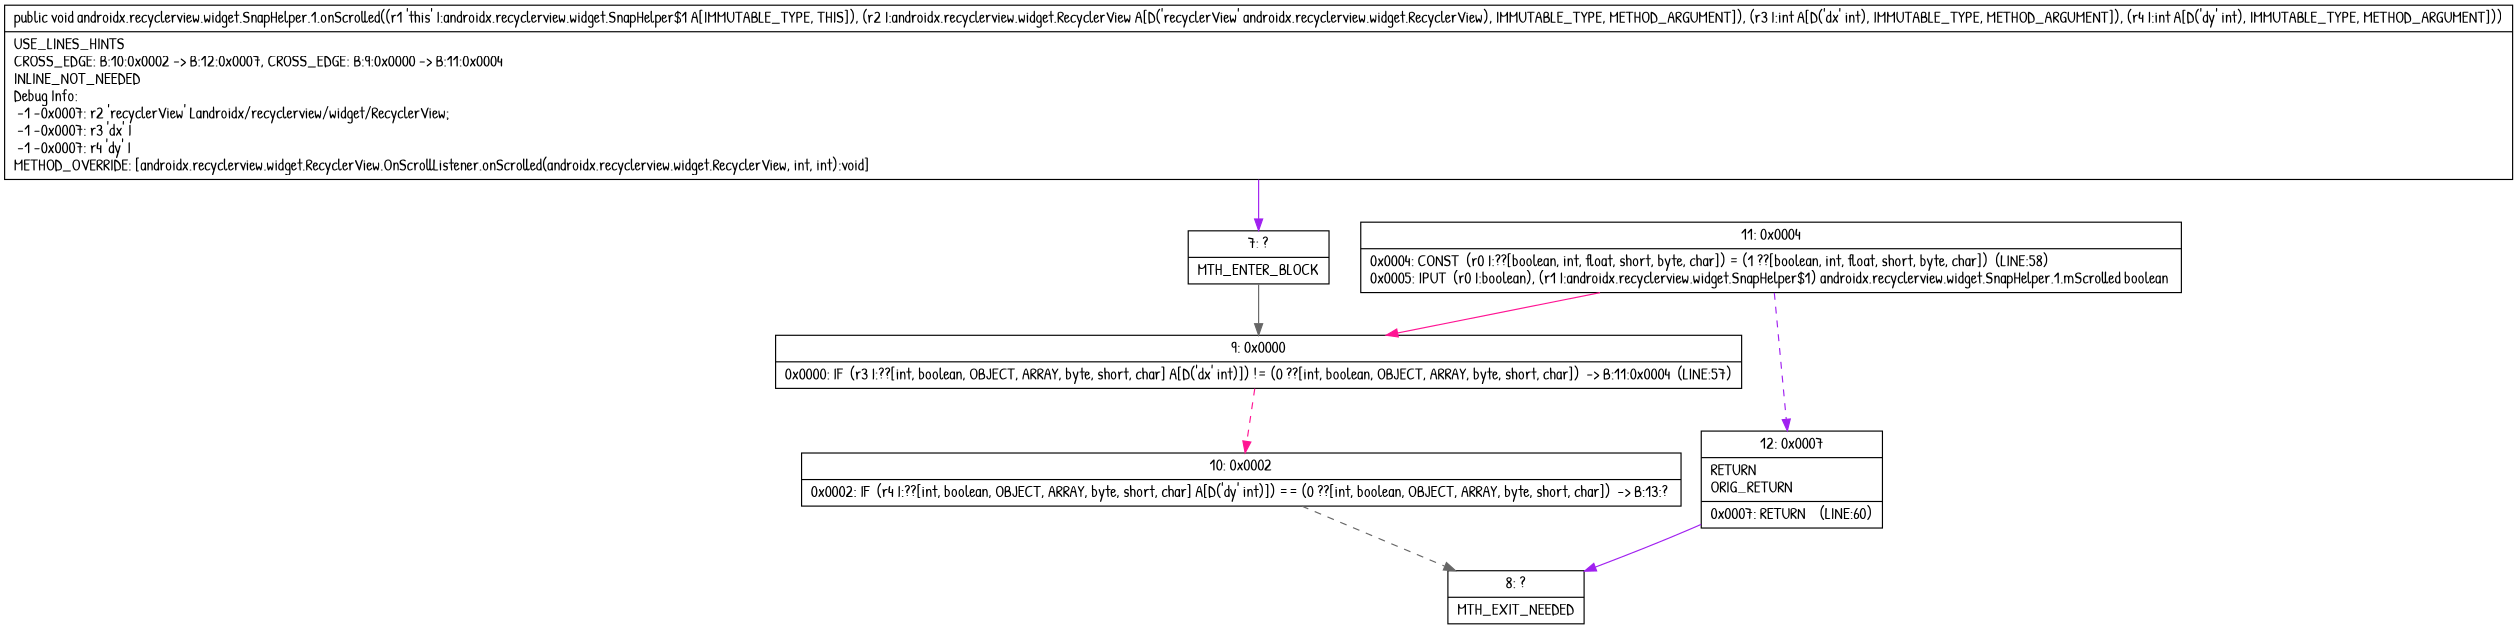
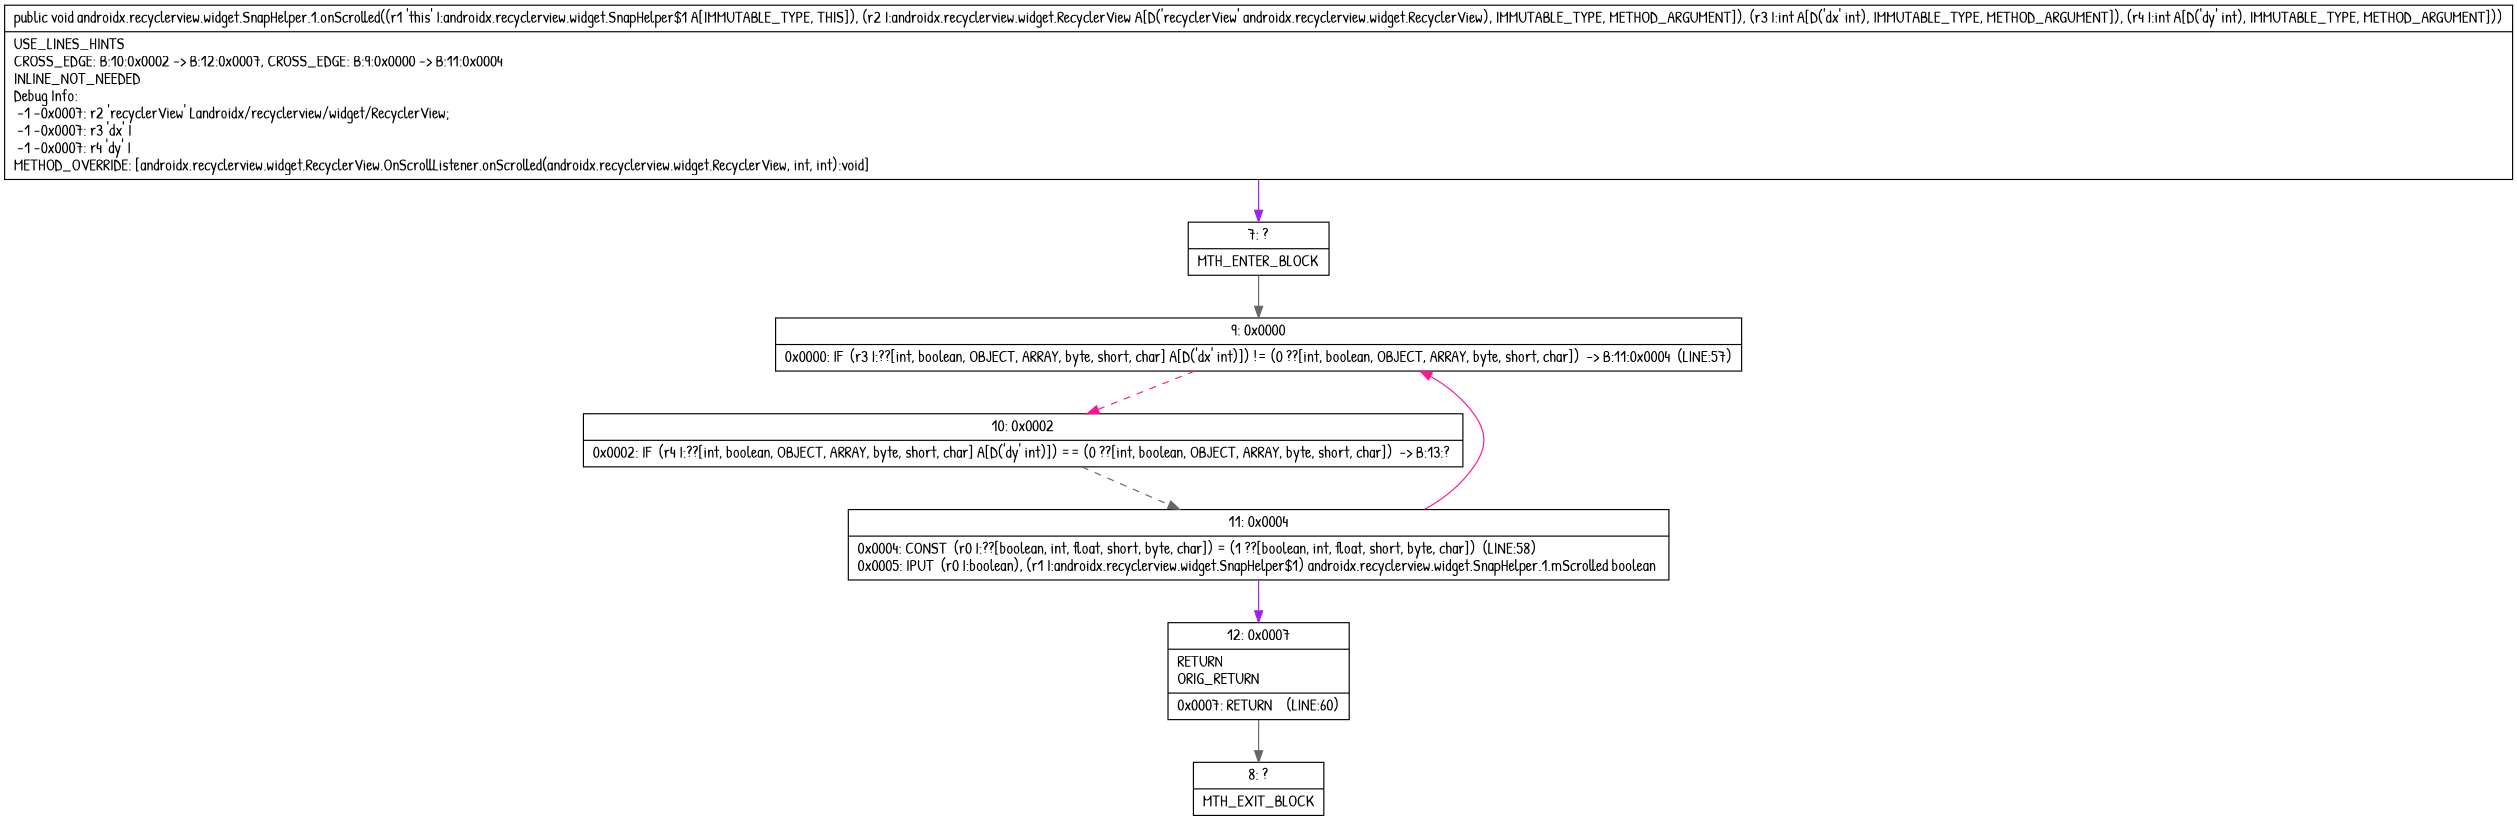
(1780, 356) -> (1259, 595)
(1373, 536) -> (1126, 486)
(1648, 546) -> (1259, 735)
(1516, 610) -> (1259, 802)
